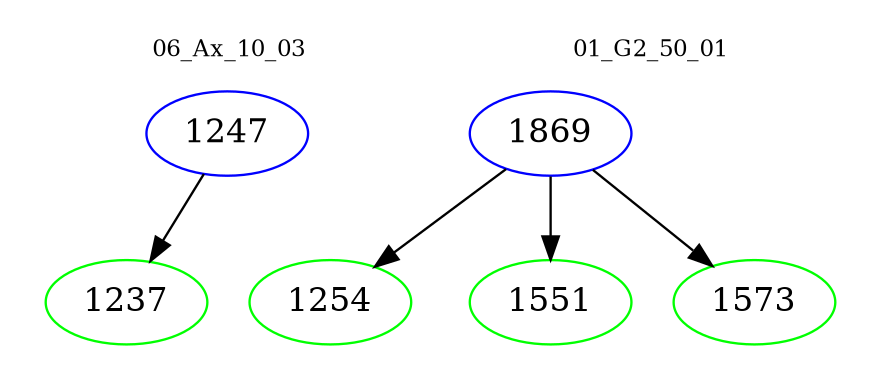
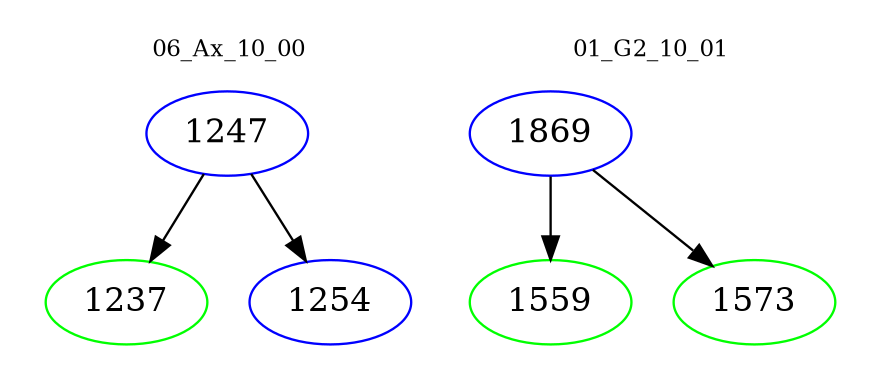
(230, 50) -> (230, 50)
(651, 50) -> (651, 50)
(464, 200) -> (272, 207)
(330, 302) -> (330, 302)
(551, 302) -> (551, 302)
